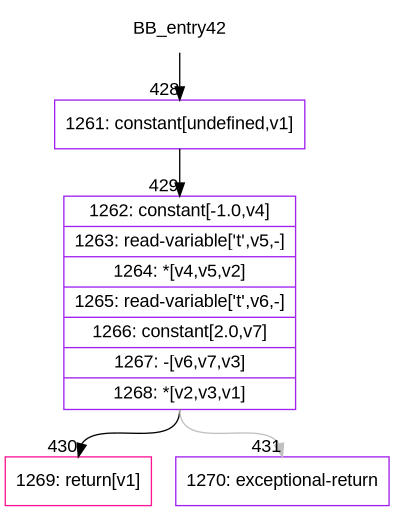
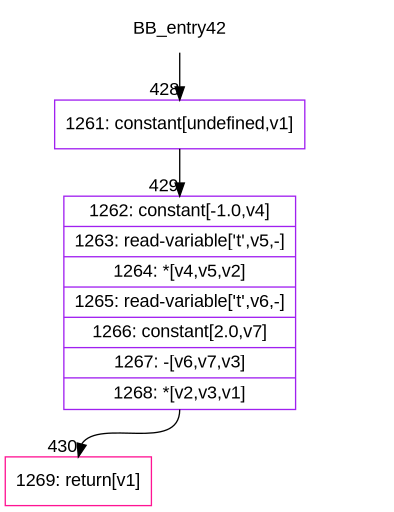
(282, 481) -> none
